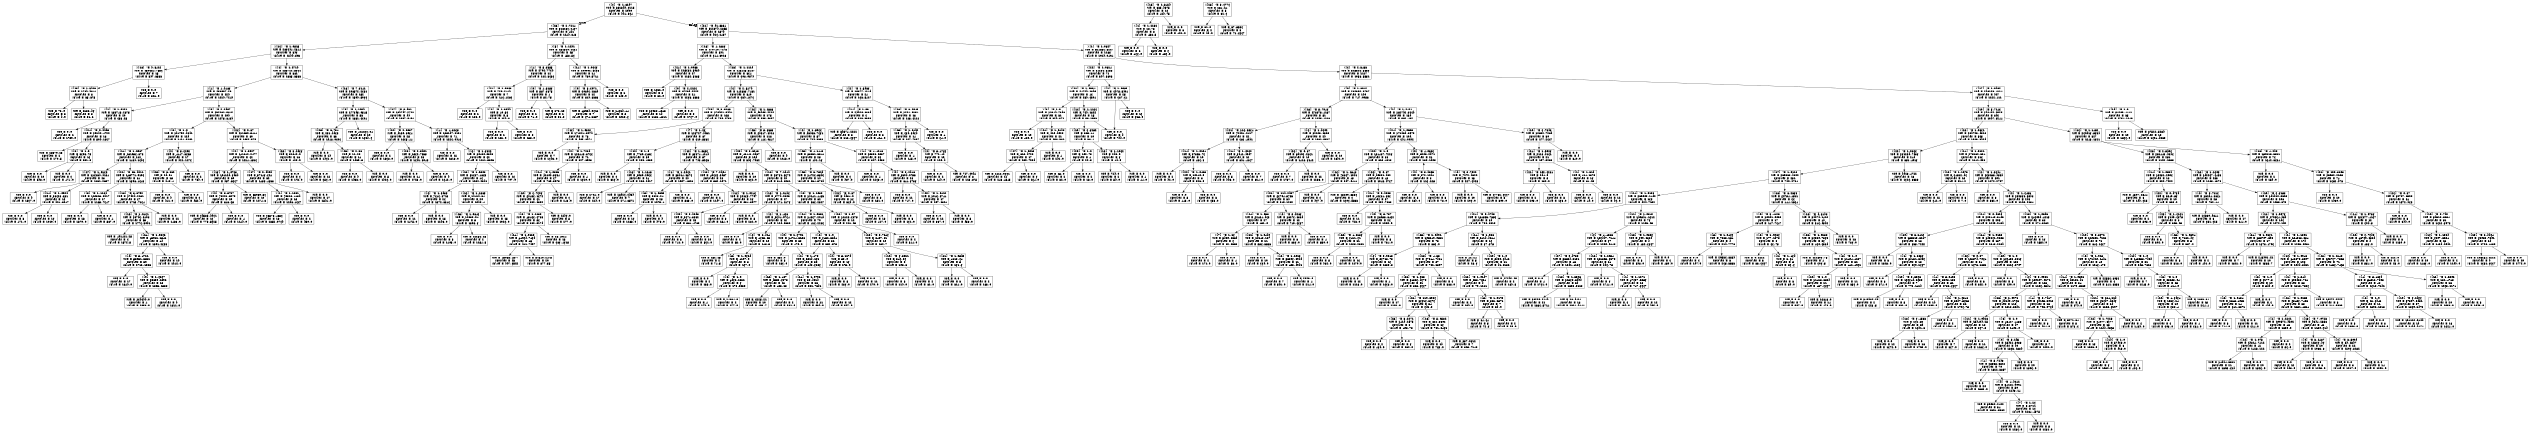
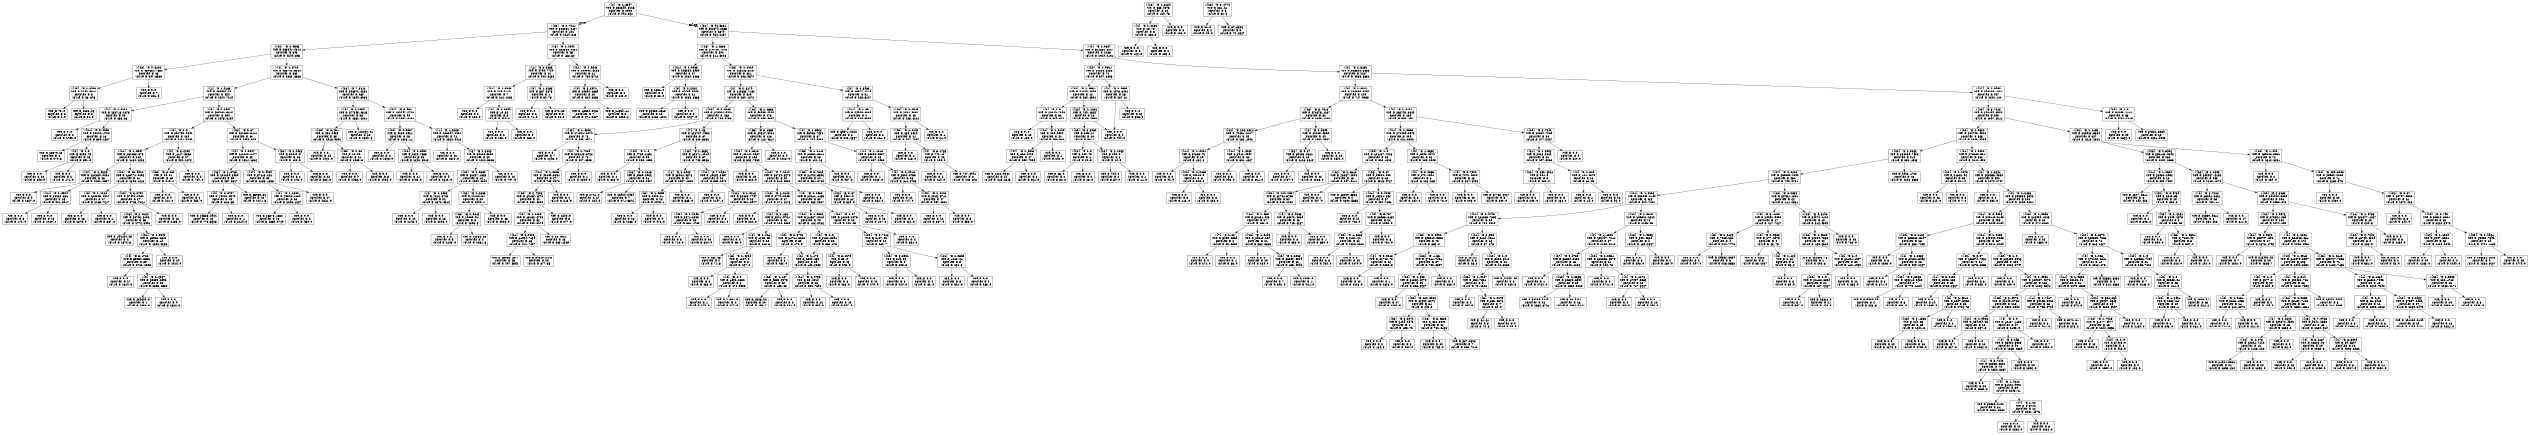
(1424, 168) -> (1421, 166)
none -> (2362, 228)
(906, 240) -> (906, 240)
